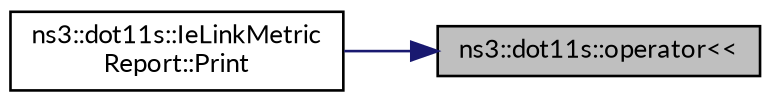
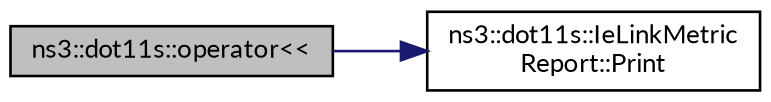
(377, 51) -> (367, 51)
